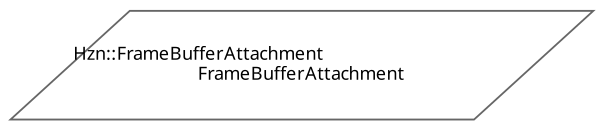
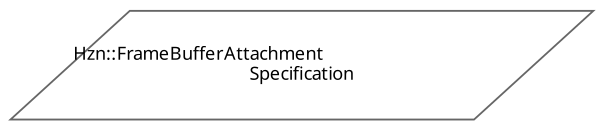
(302, 65) -> (302, 65)
